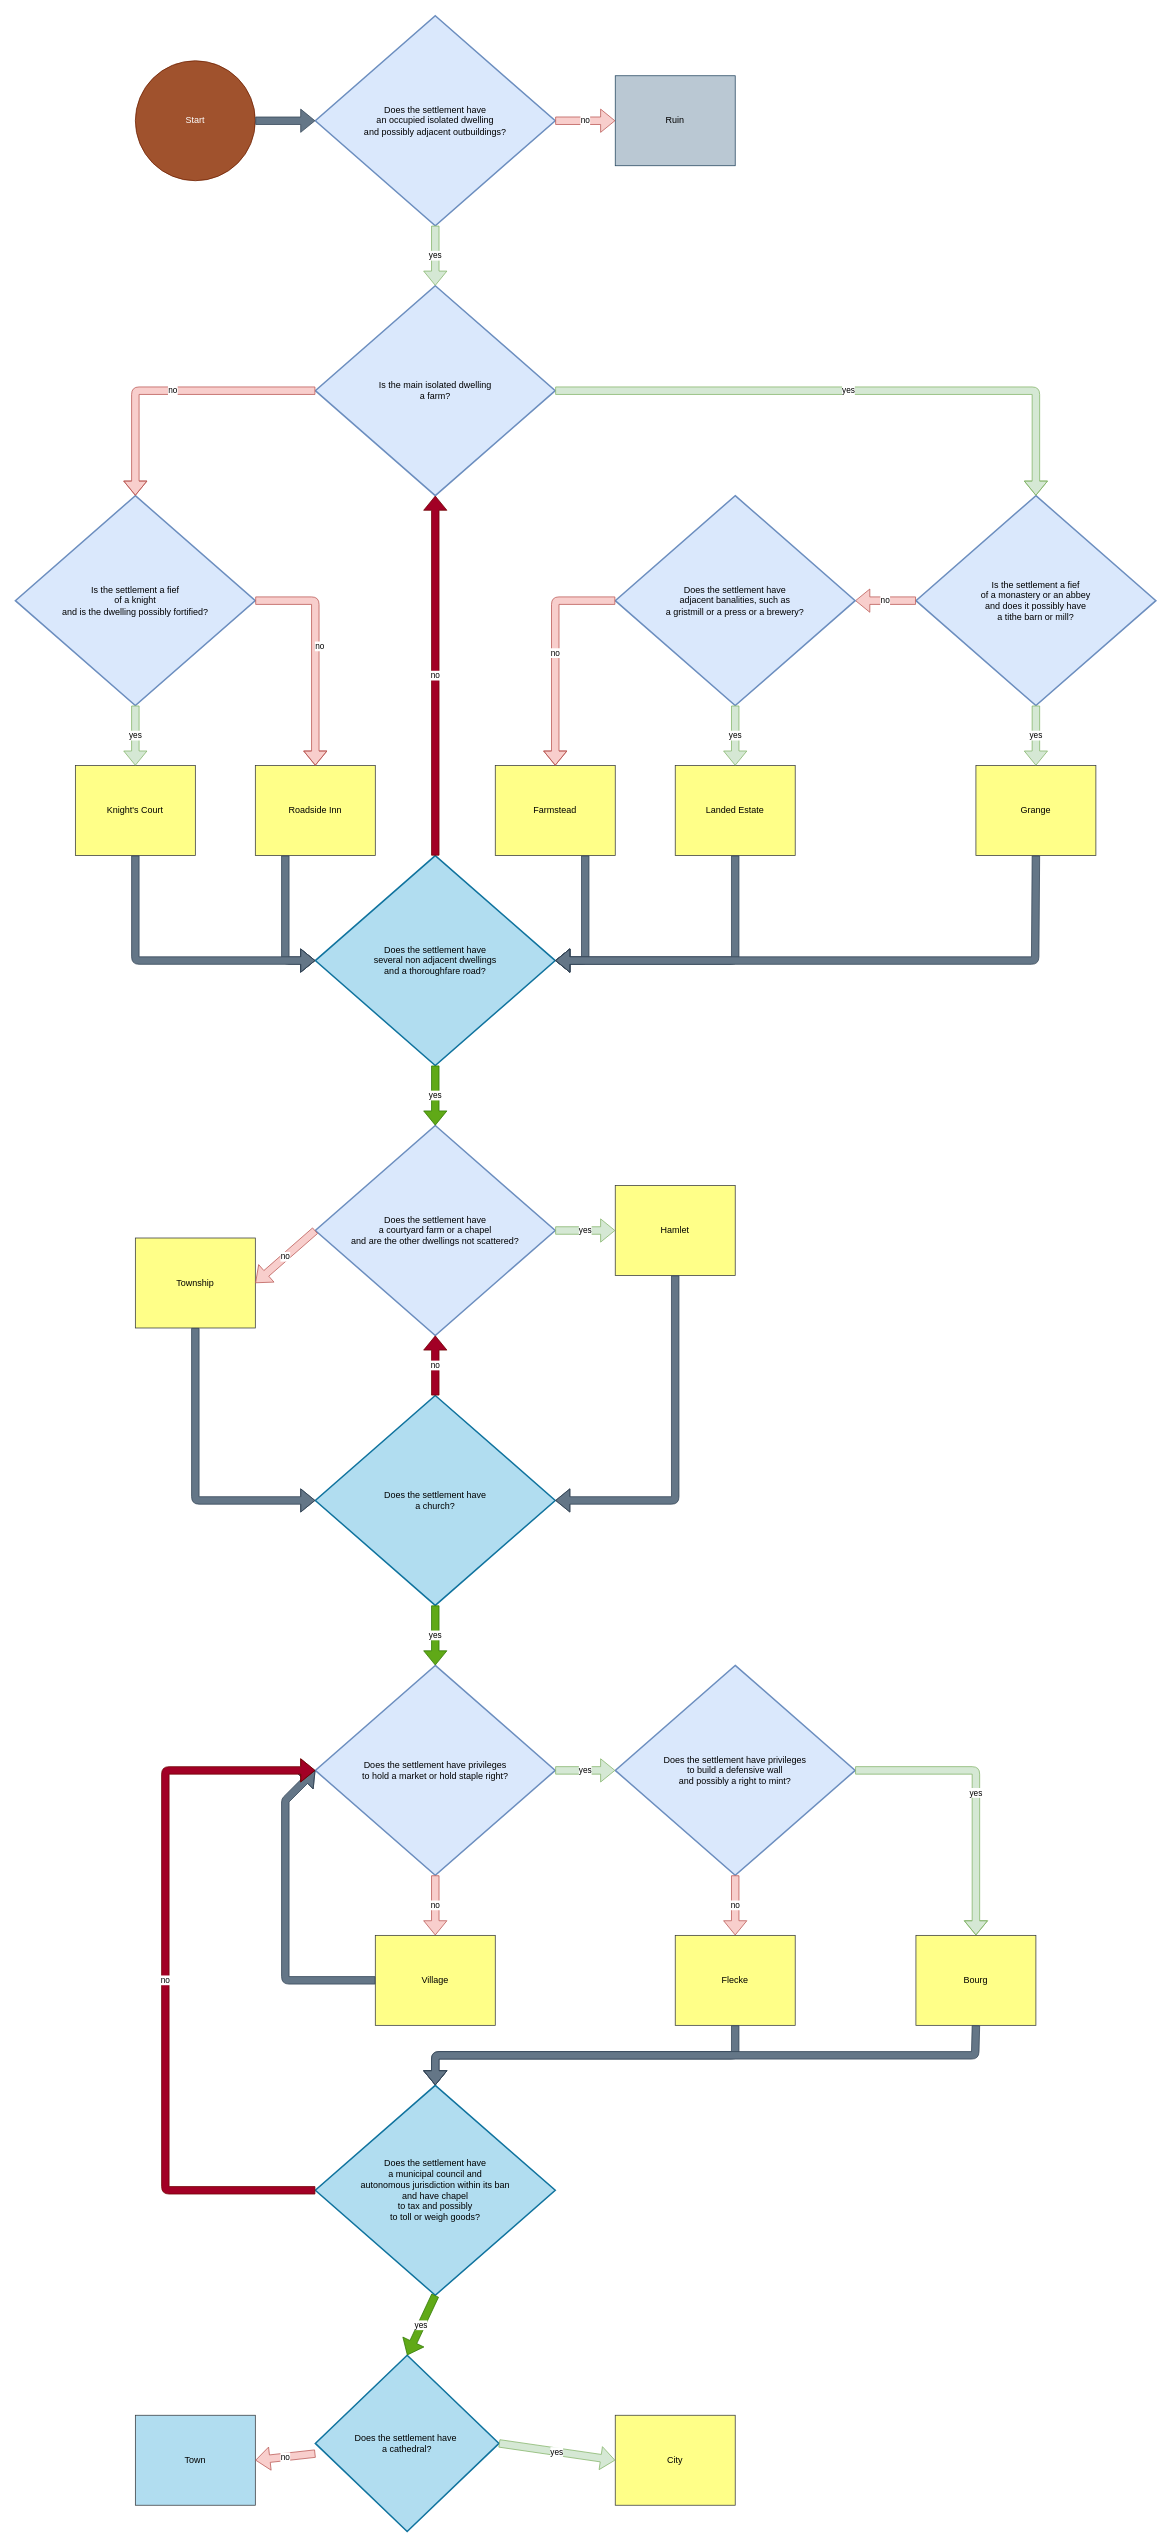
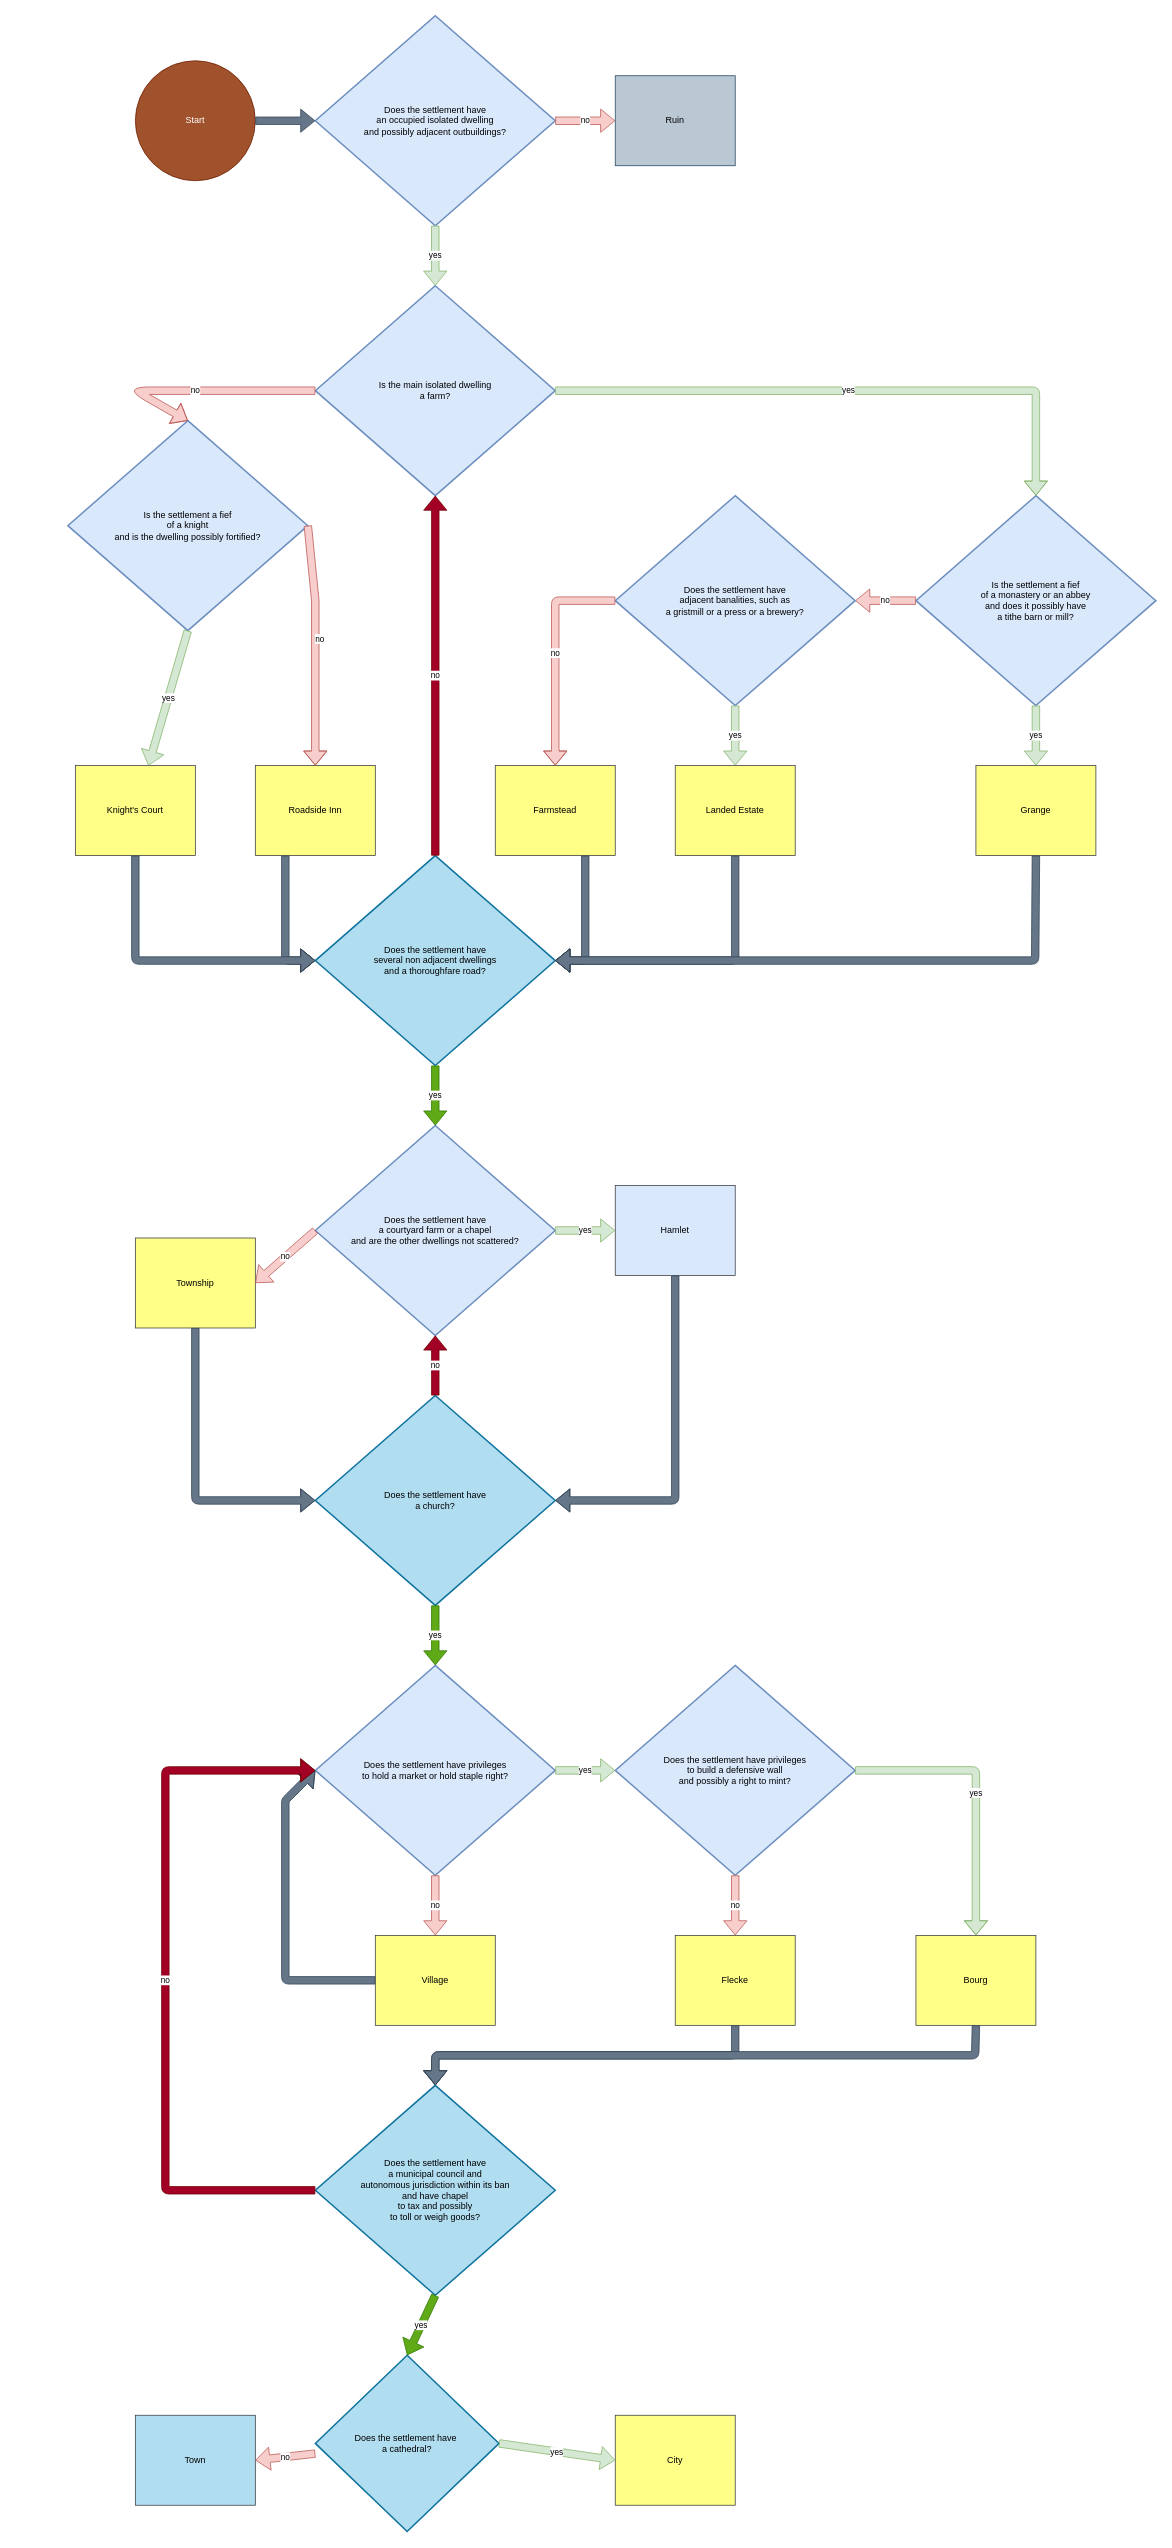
(135, 600) -> (188, 525)
(675, 1230) -> (675, 1230)
